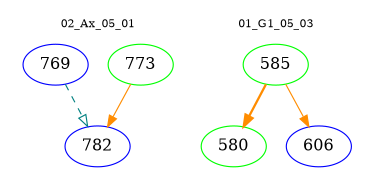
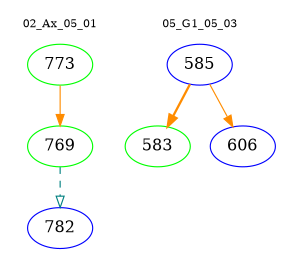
(276, 24) -> (200, 24)
(56, 65) -> (60, 146)
(276, 65) -> (200, 65)
(122, 100) -> (60, 100)
(234, 146) -> (158, 146)
